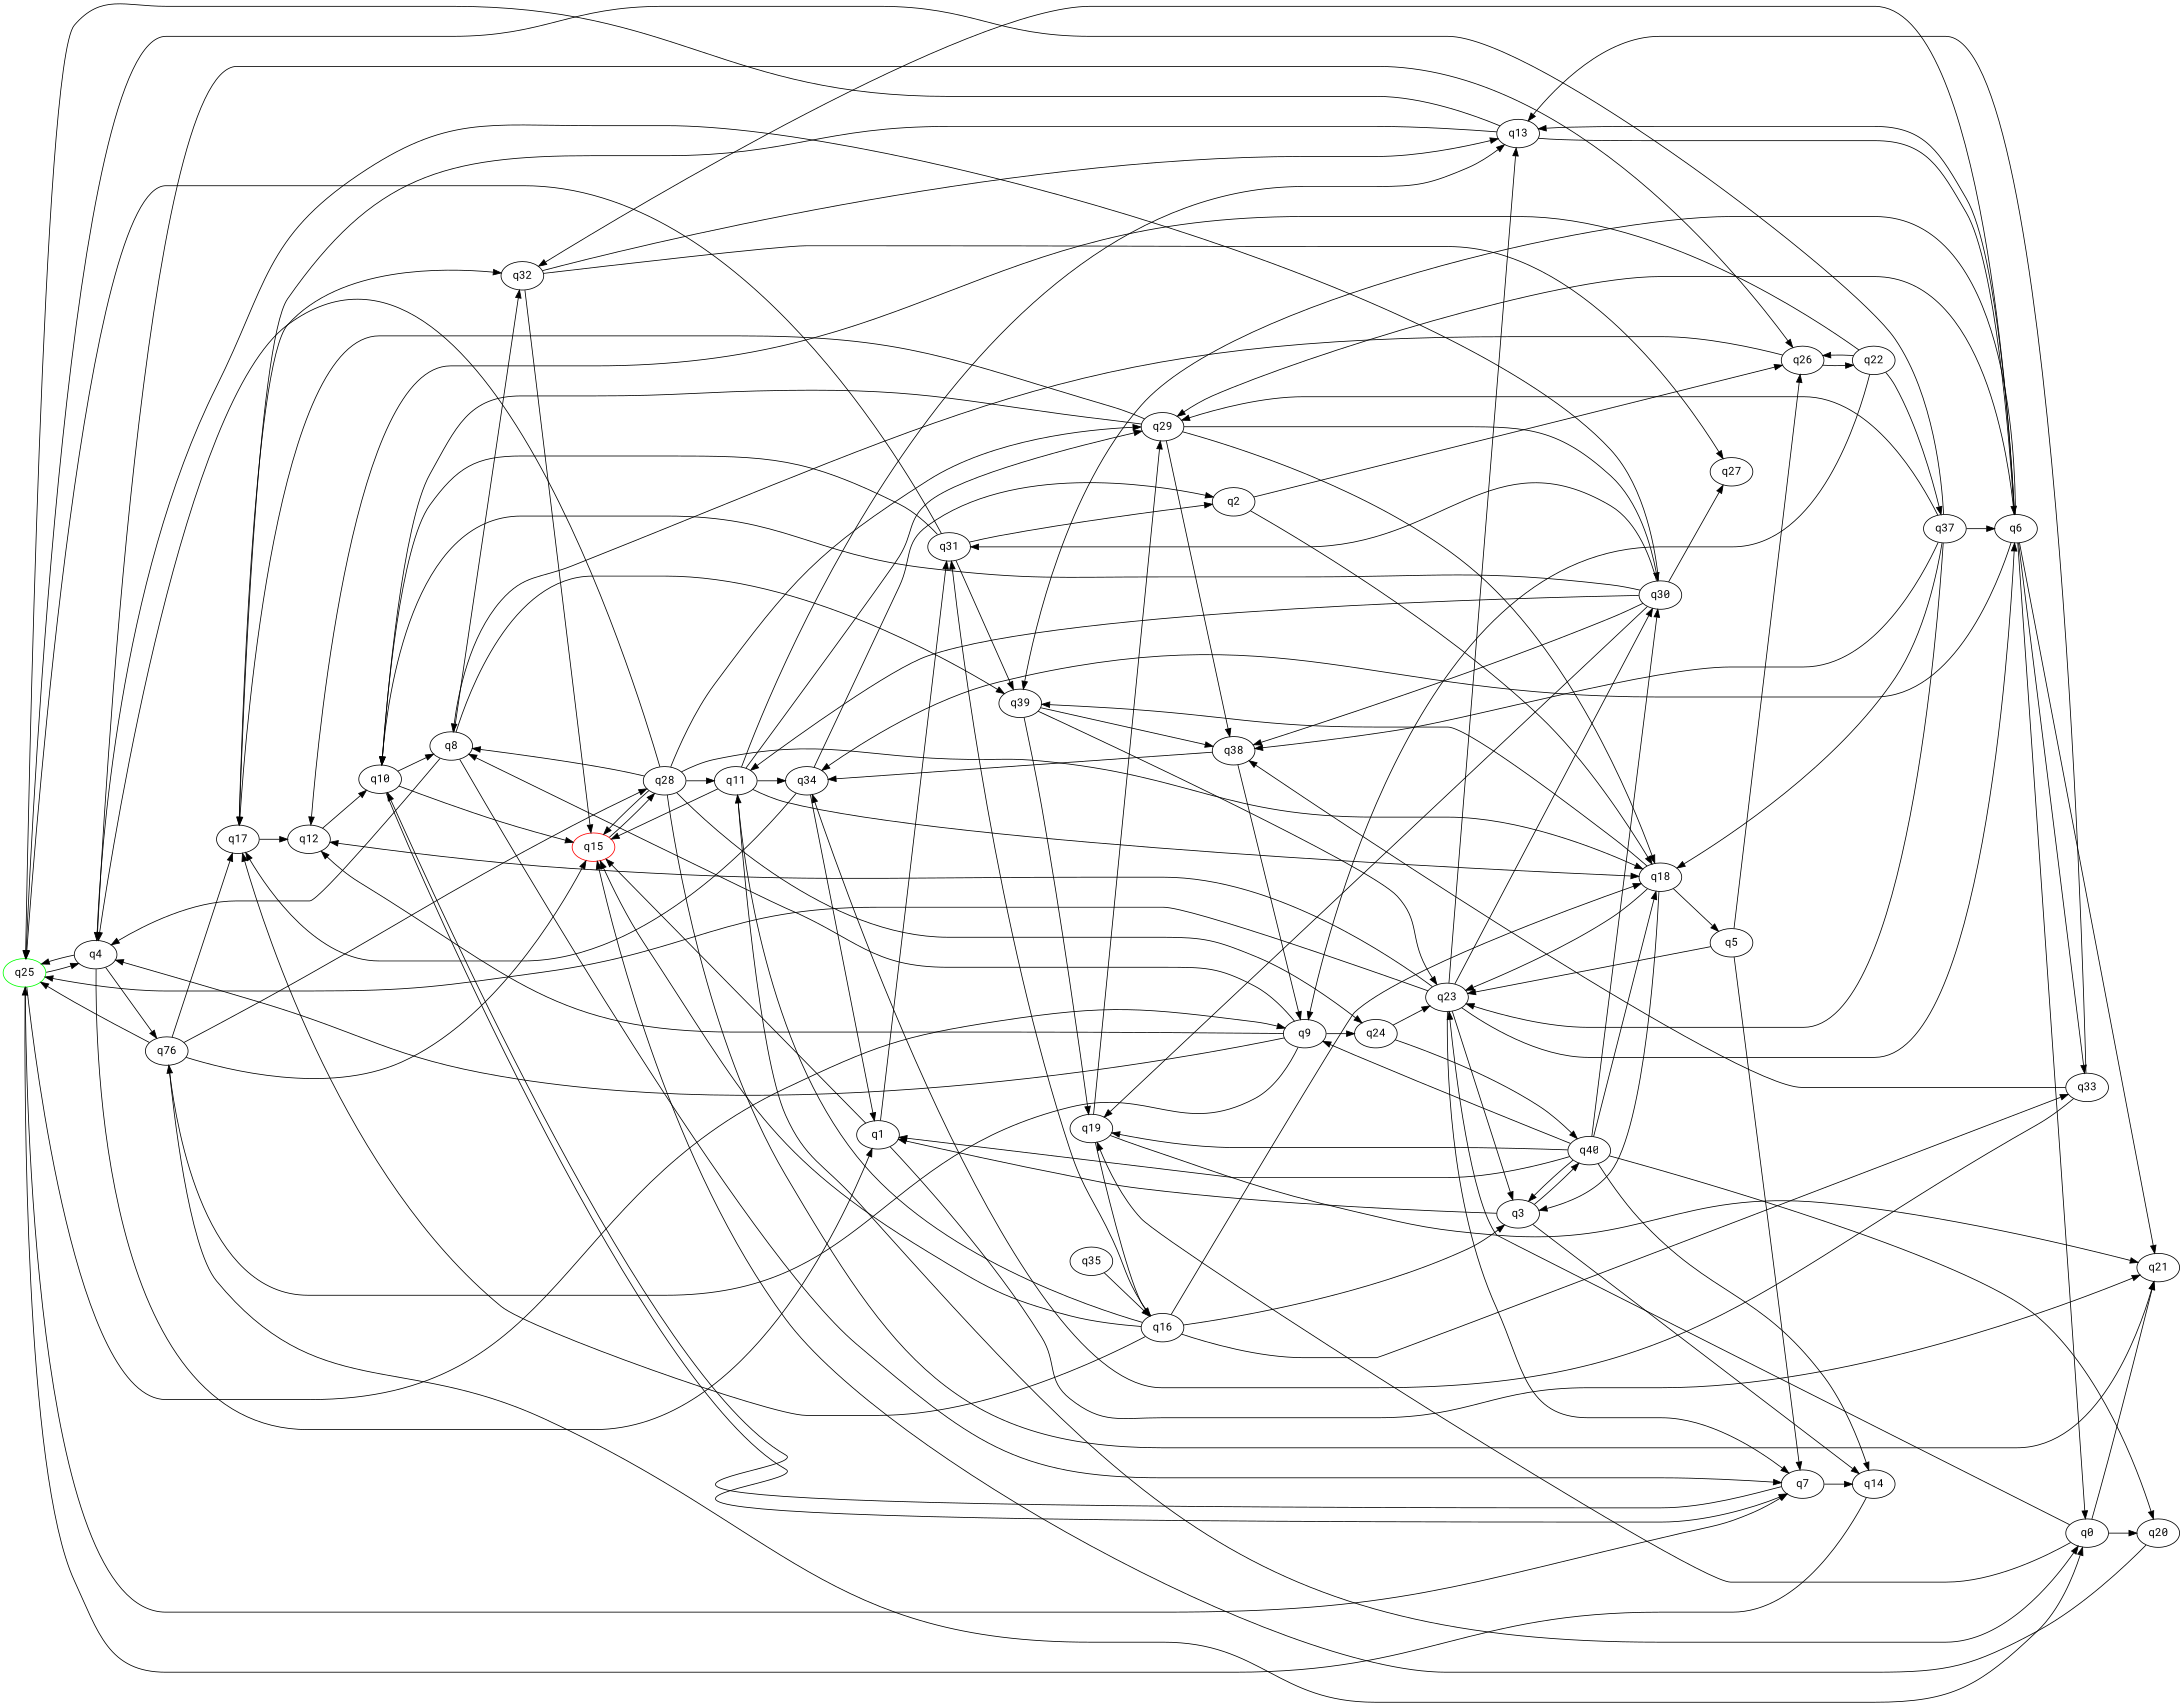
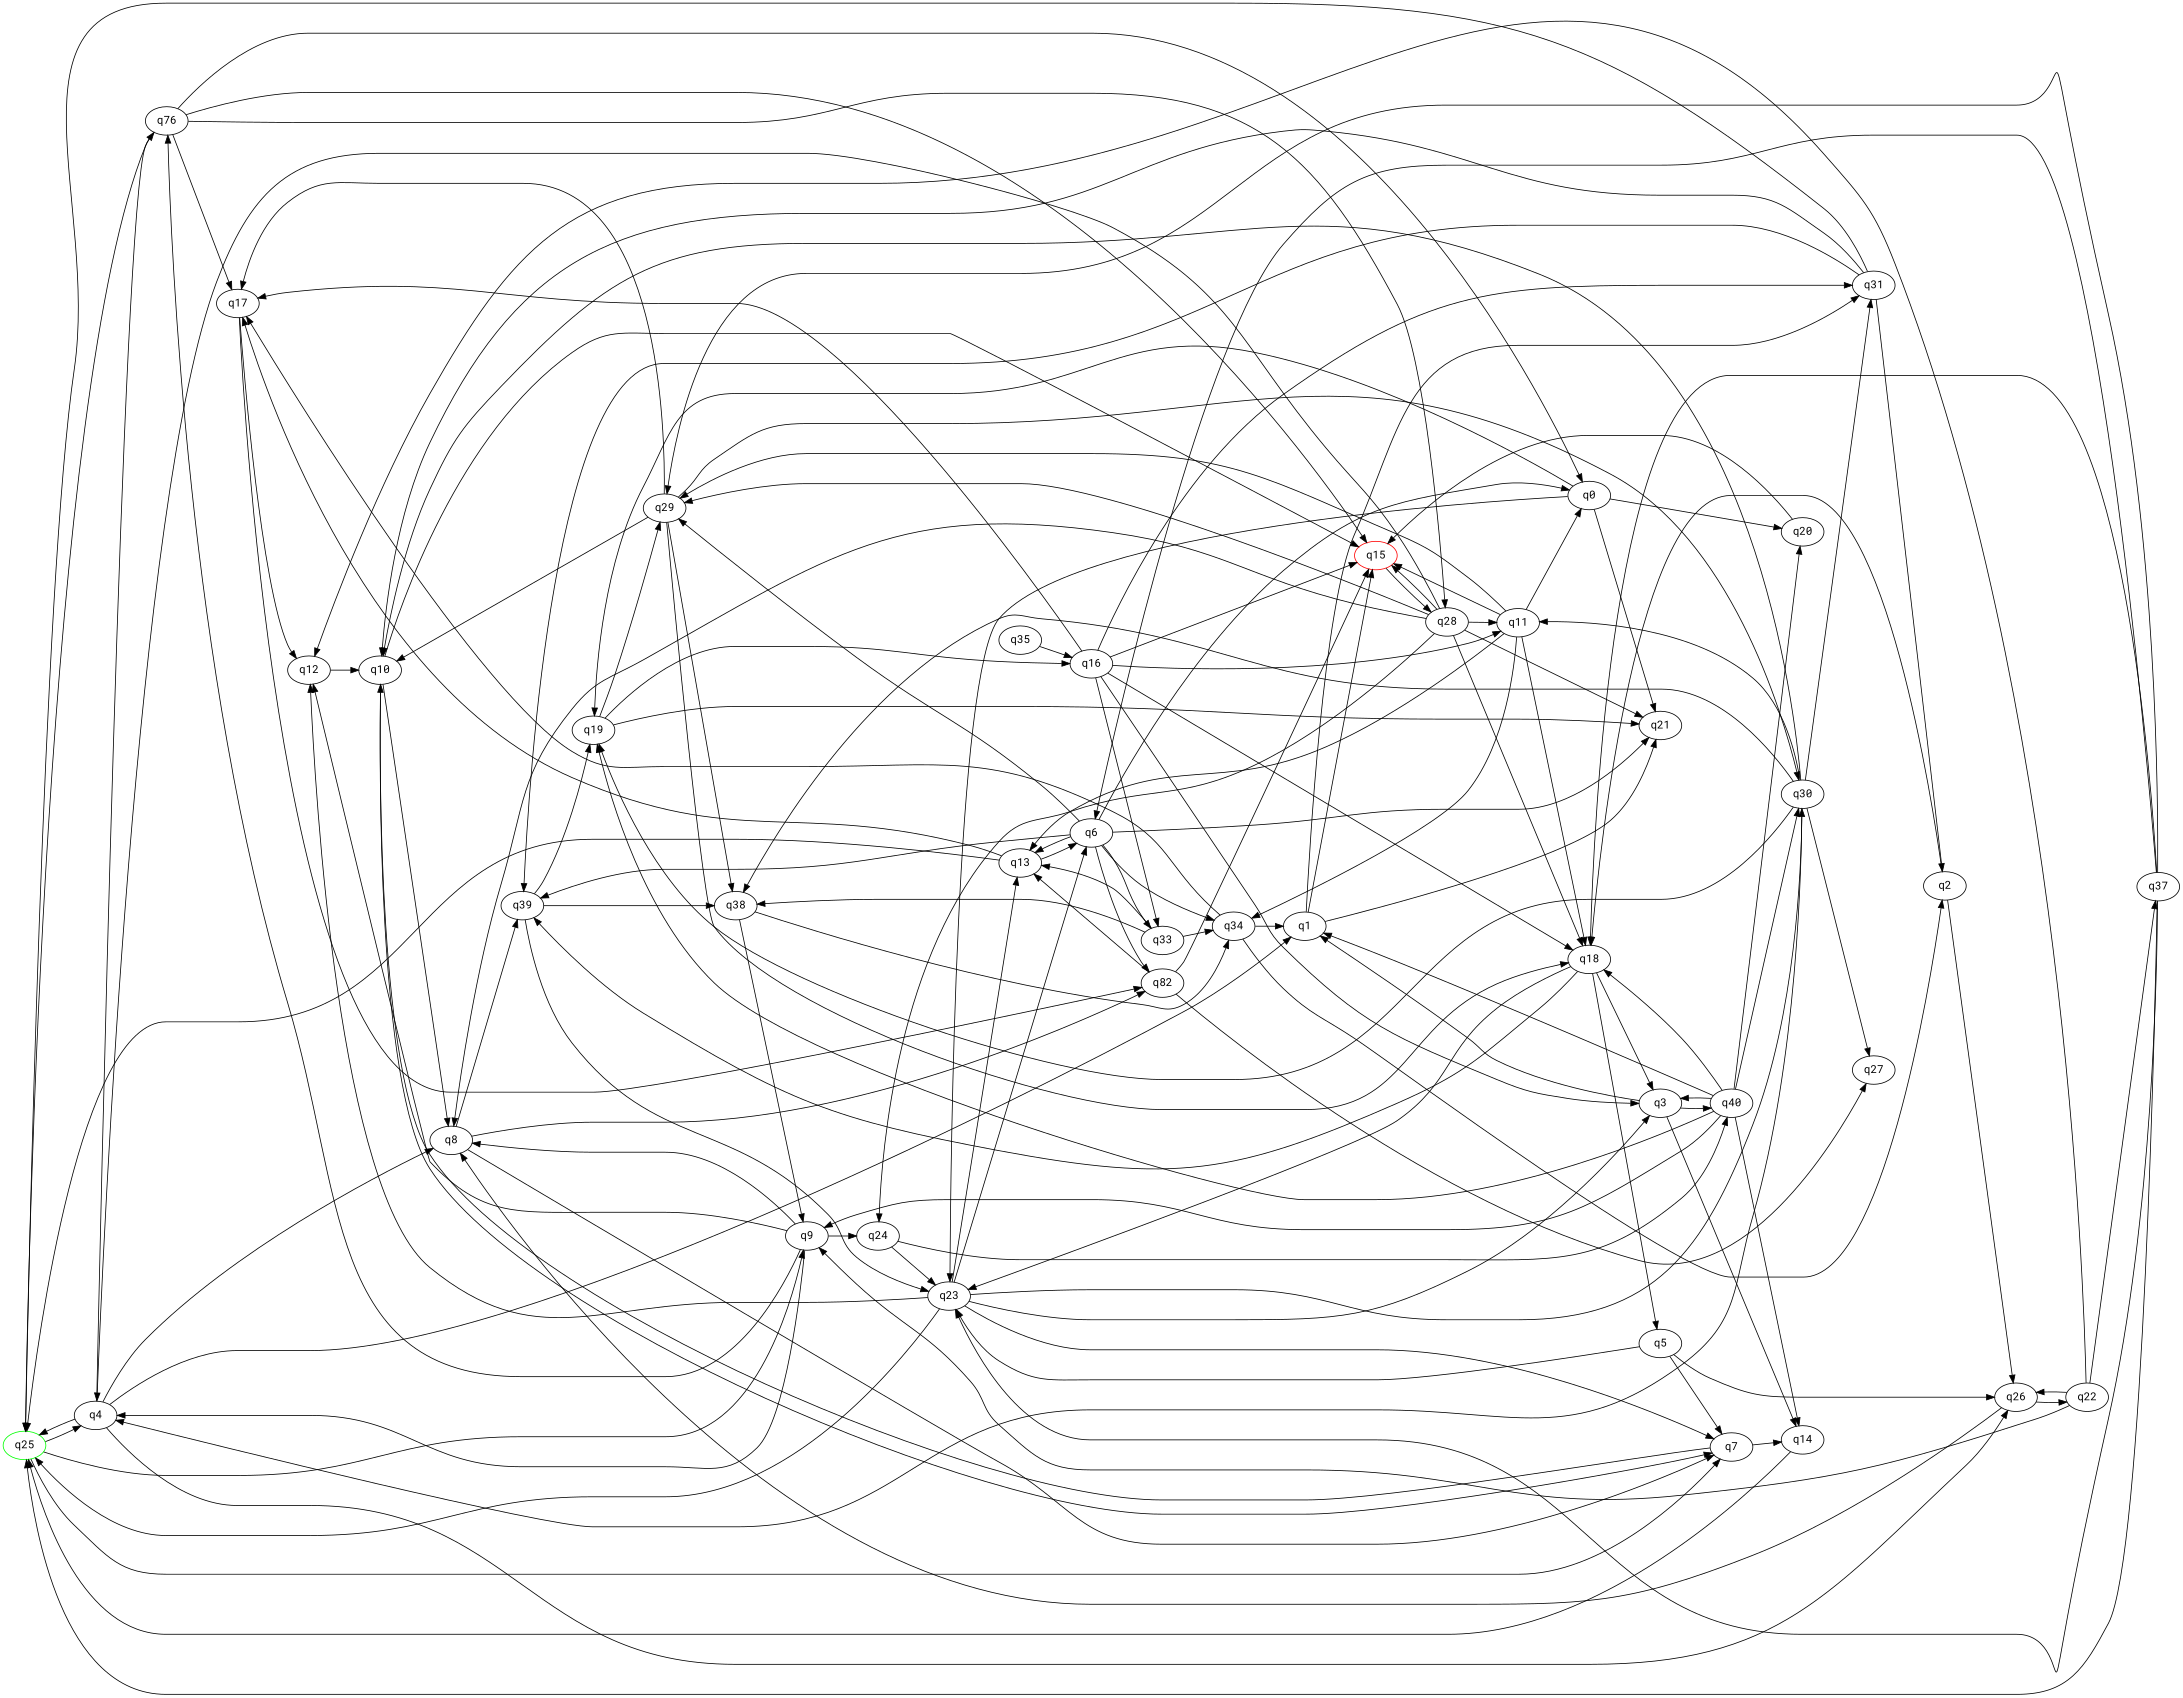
(522, 276) -> (1162, 983)
(1627, 681) -> none
(307, 901) -> (247, 1256)
